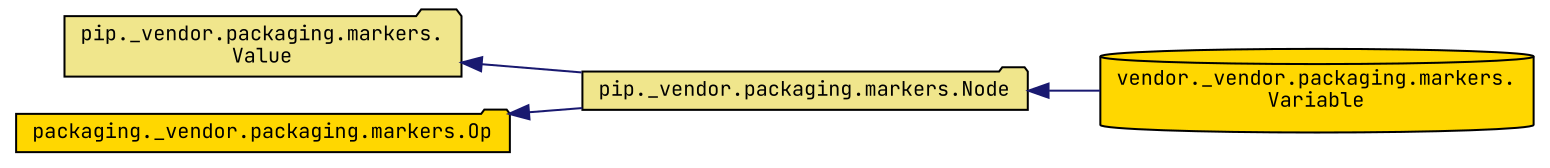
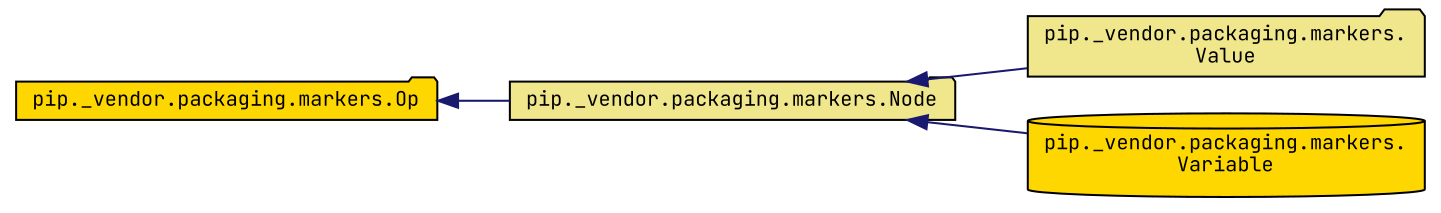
(532, 68) -> (977, 74)
(1317, 91) -> (1226, 155)
(263, 133) -> (227, 101)
